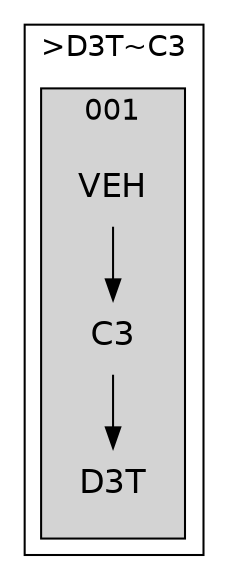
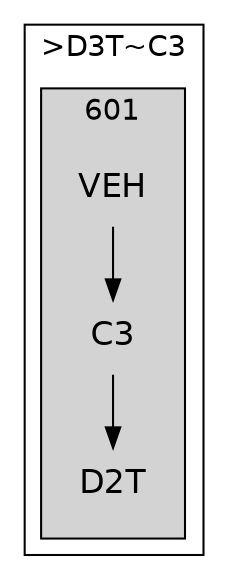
(113, 112) -> (113, 112)
(113, 485) -> (113, 485)
